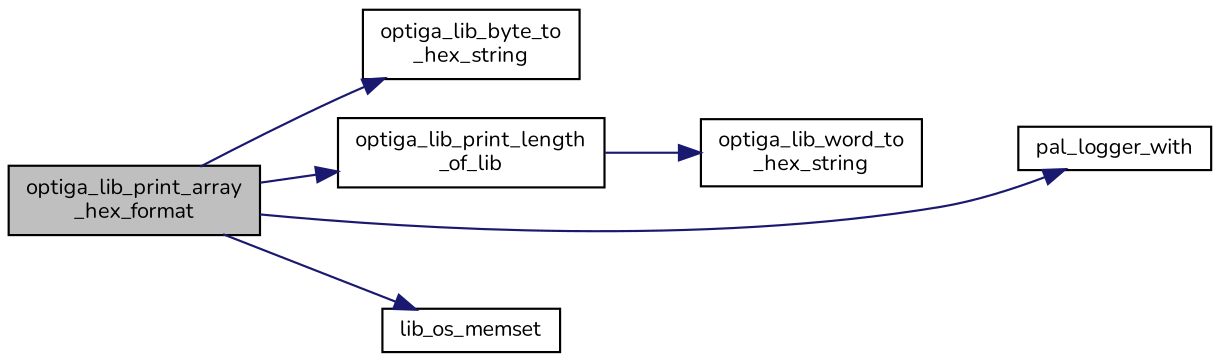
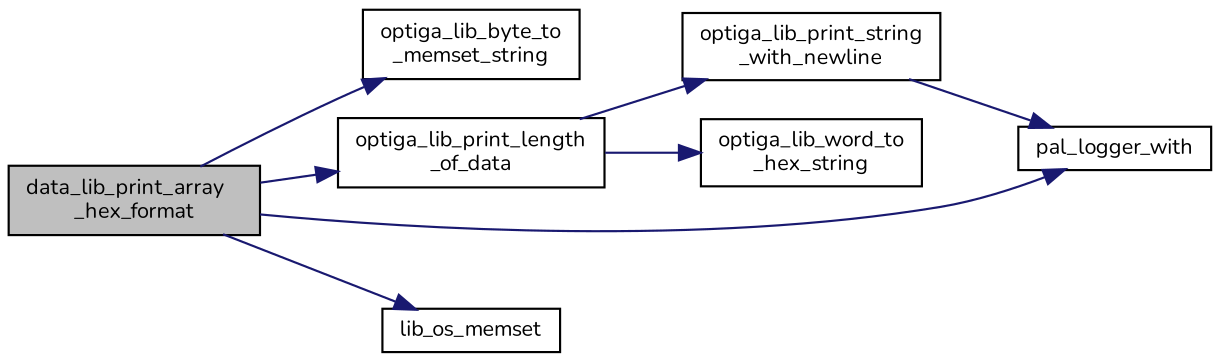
(471, 44) -> (471, 44)
none -> (811, 47)
(471, 153) -> (471, 153)
(134, 200) -> (134, 200)
